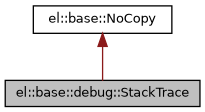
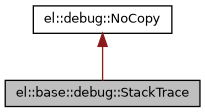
(103, 20) -> (103, 20)
